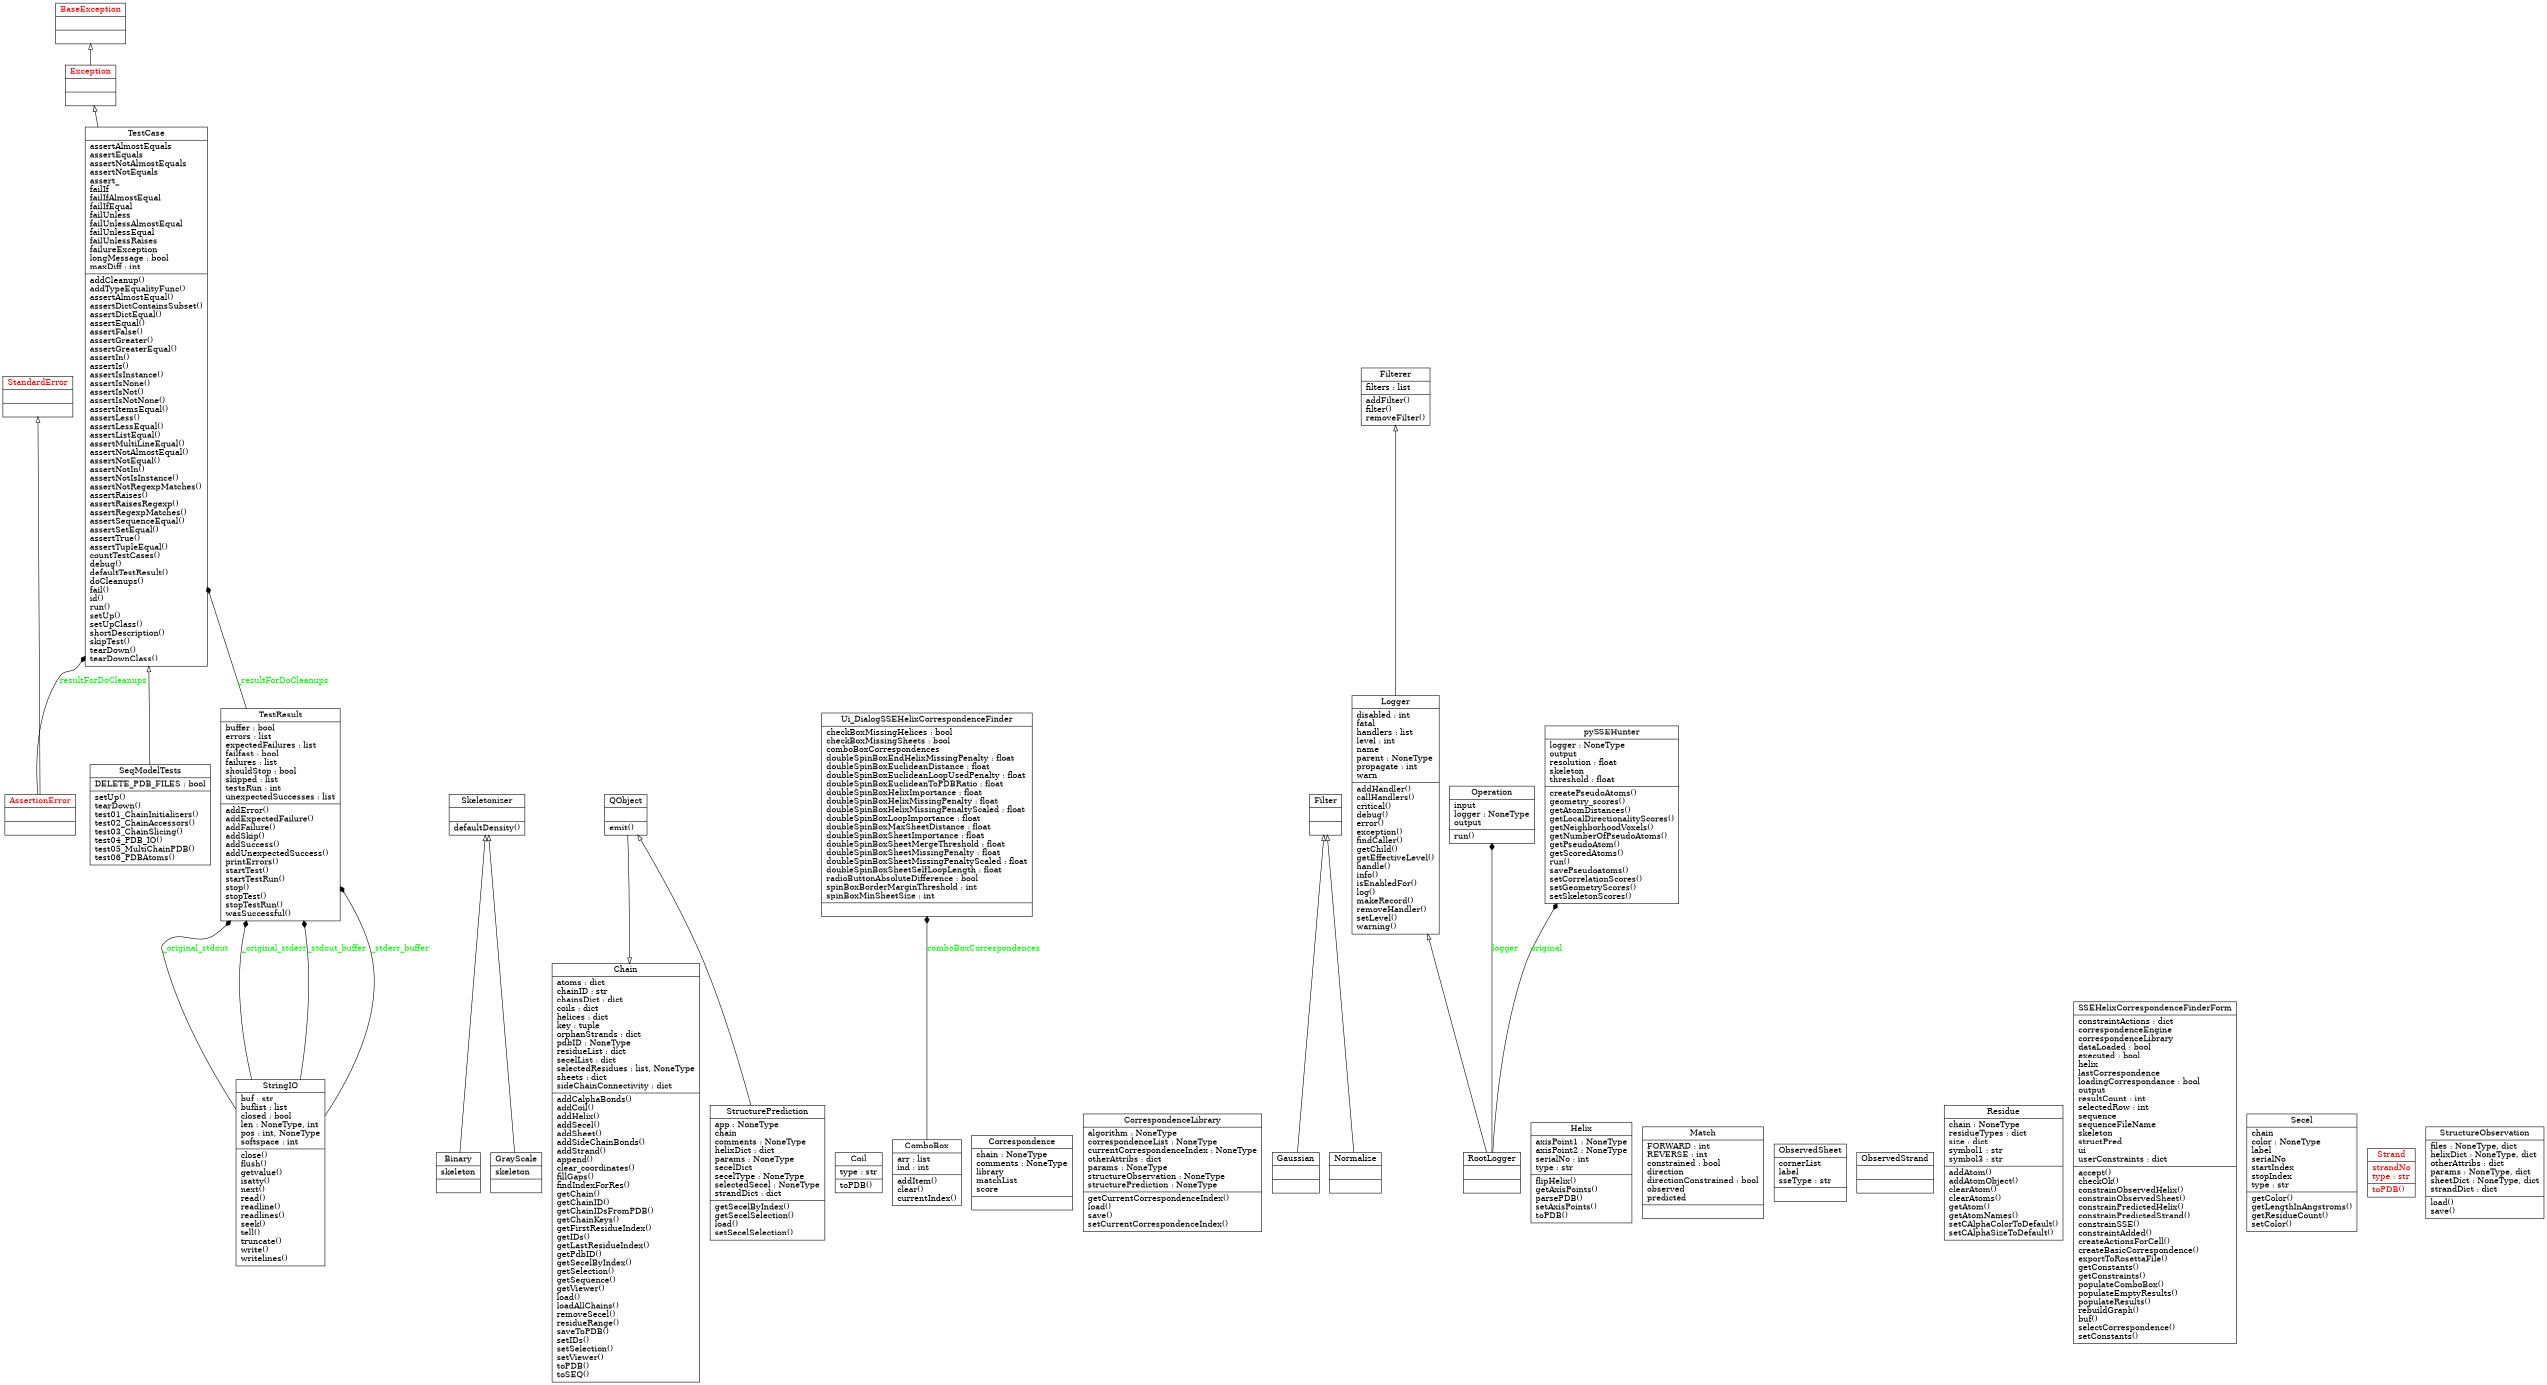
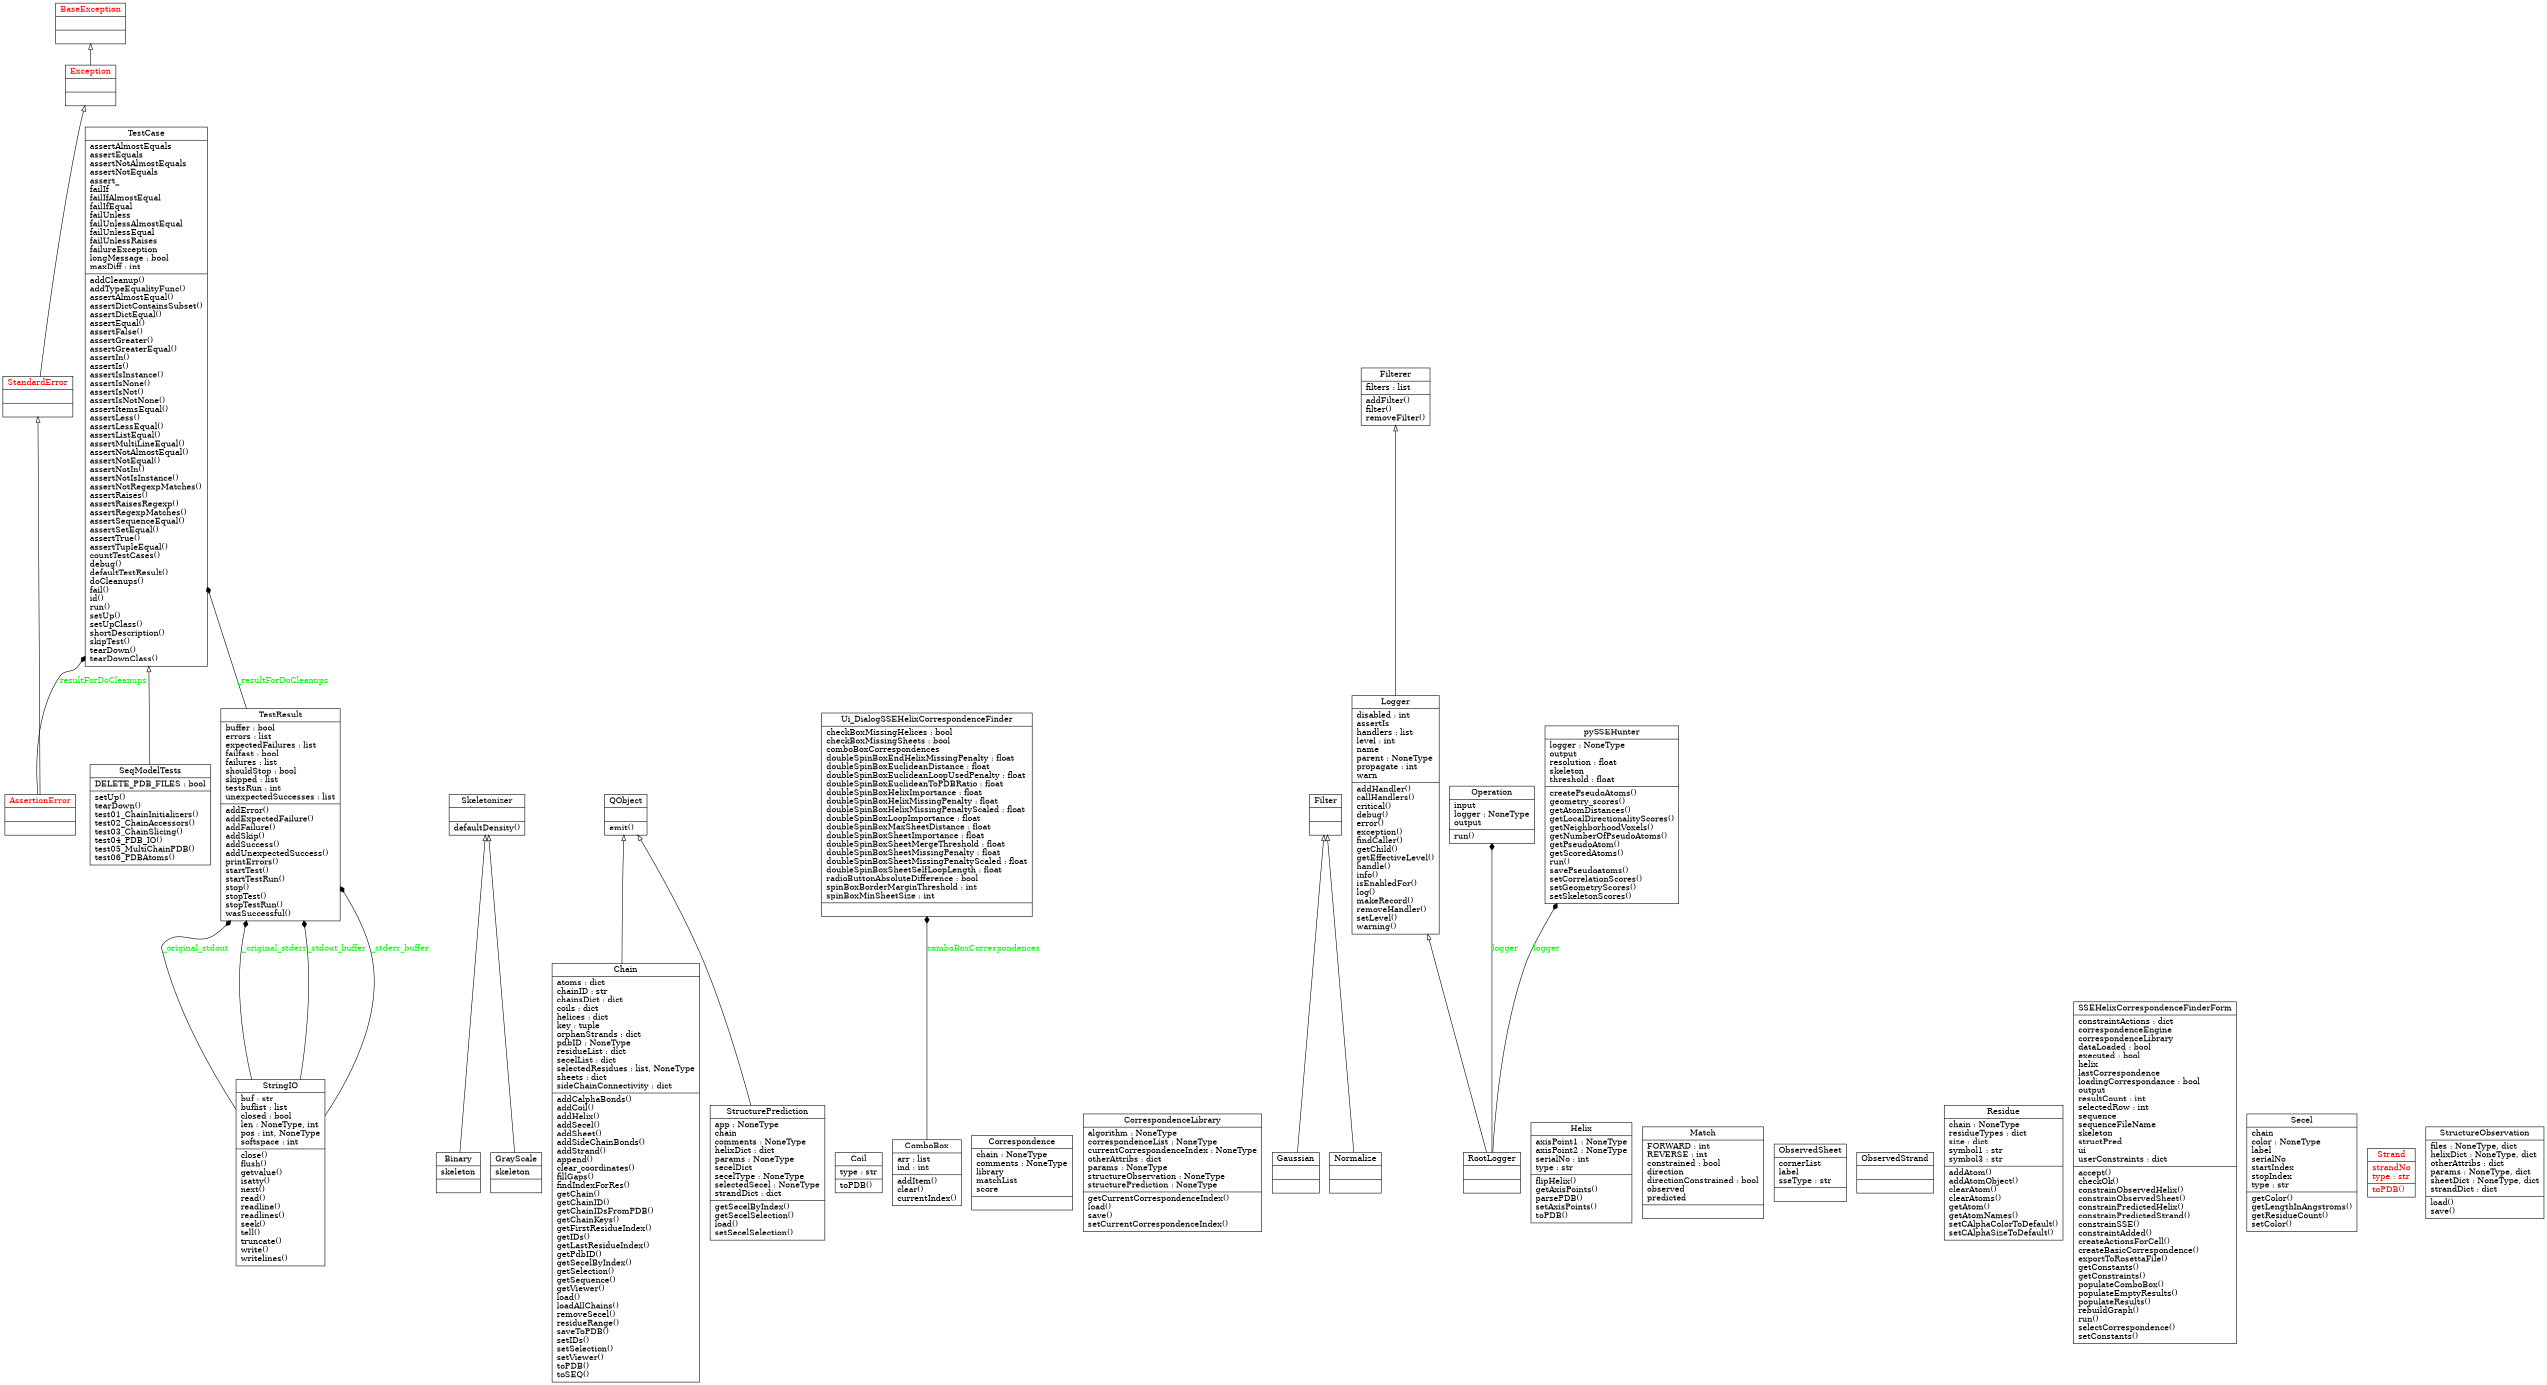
(97, 119) -> (59, 243)
(1366, 724) -> (1373, 724)
(629, 896) -> (622, 902)
(1546, 949) -> (1546, 949)
(2088, 1319) -> (2089, 1319)
